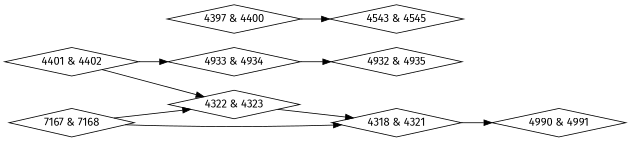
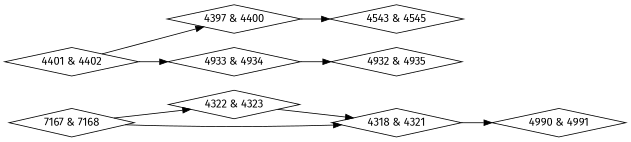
(149, 82) -> (149, 41)
